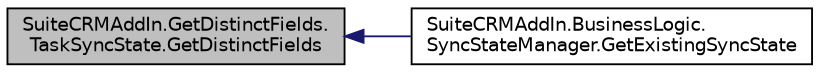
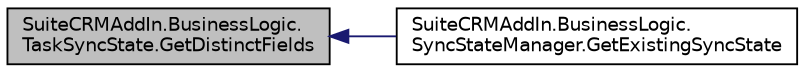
(176, 36) -> (169, 36)
